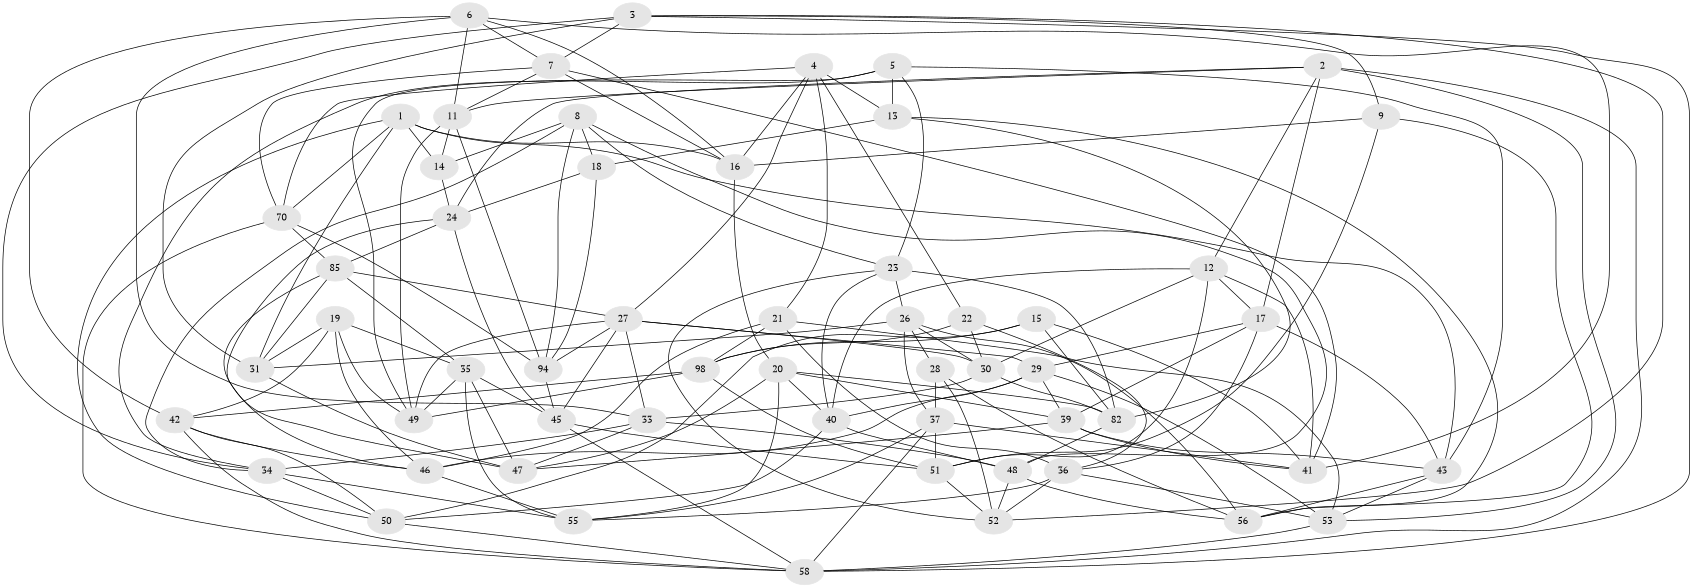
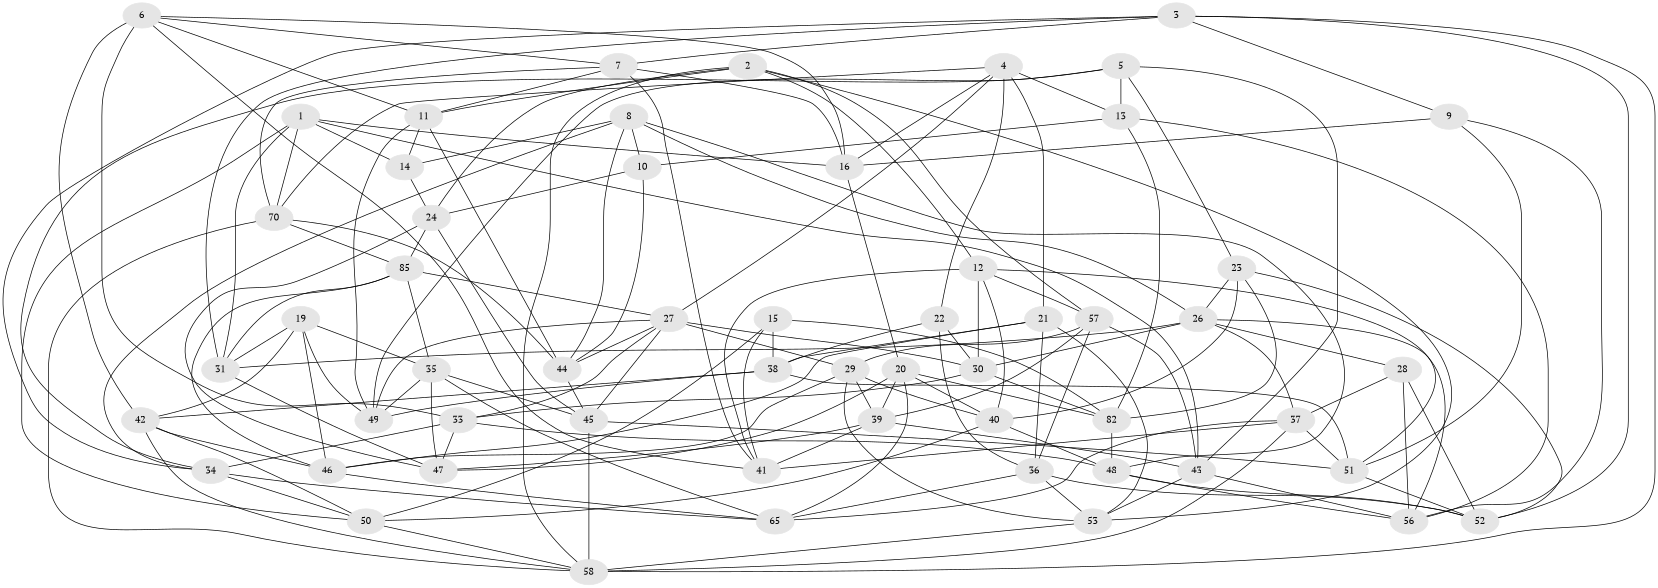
(597, 167) -> (642, 167)
(724, 212) -> (913, 227)
(1261, 319) -> (1094, 319)
(543, 370) -> (562, 370)
(701, 370) -> (773, 370)
(573, 521) -> (775, 521)
